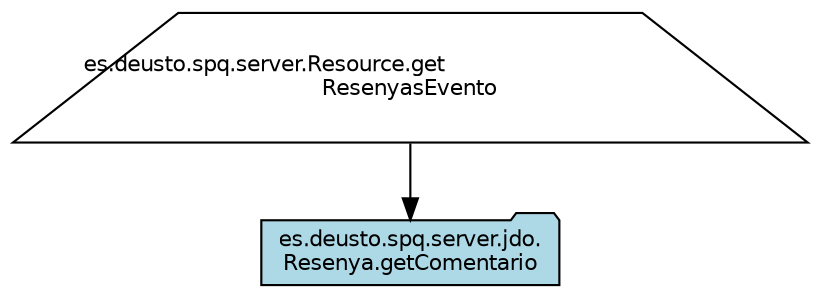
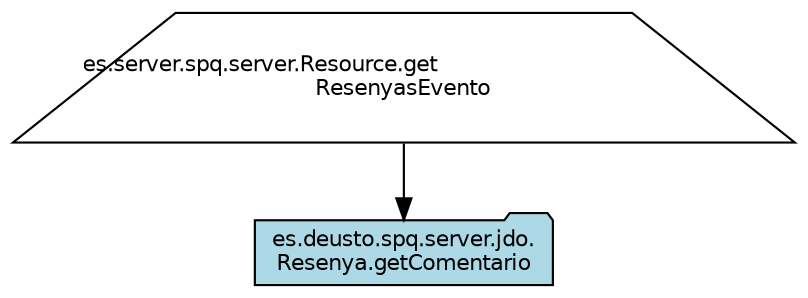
(410, 78) -> (404, 78)
